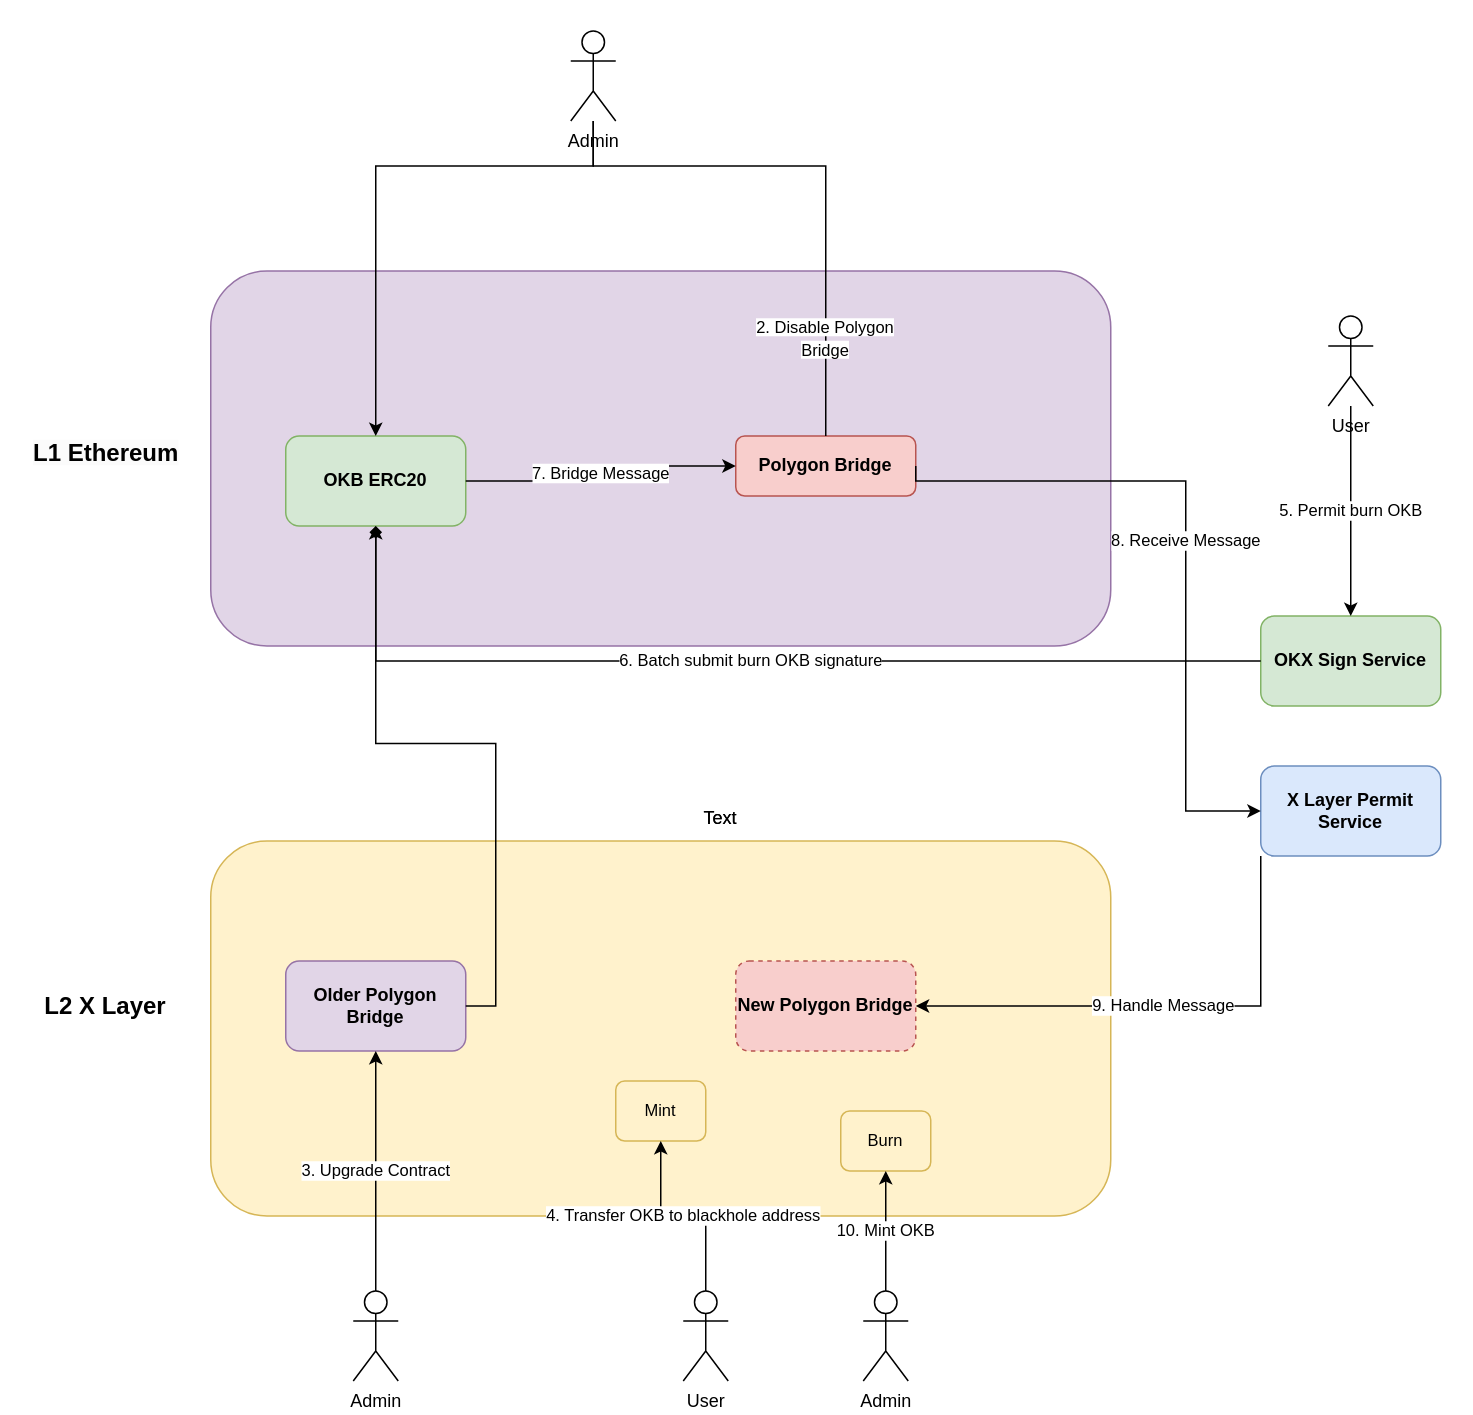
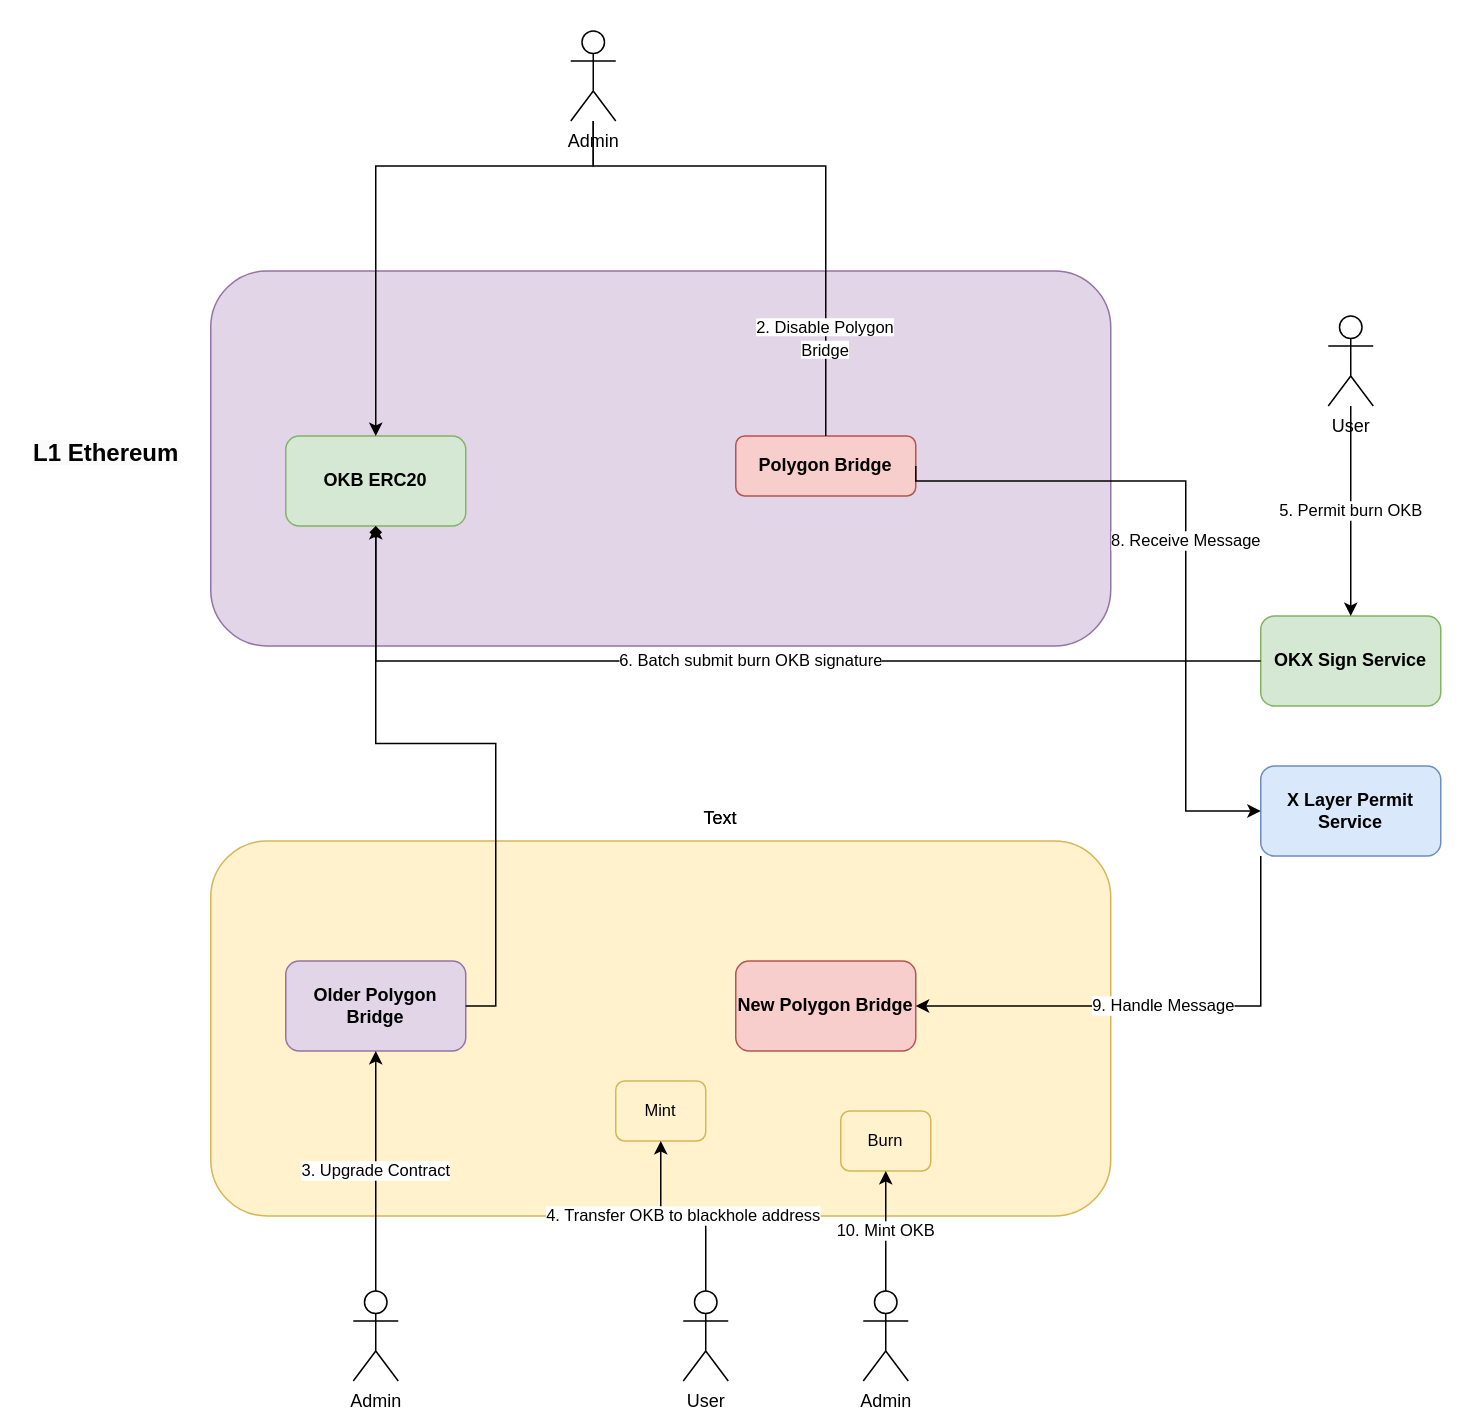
(499, 481) -> none
(106, 1006) -> none
(826, 1006) -> (826, 1006)
